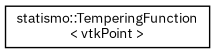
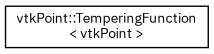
(108, 27) -> (107, 27)
